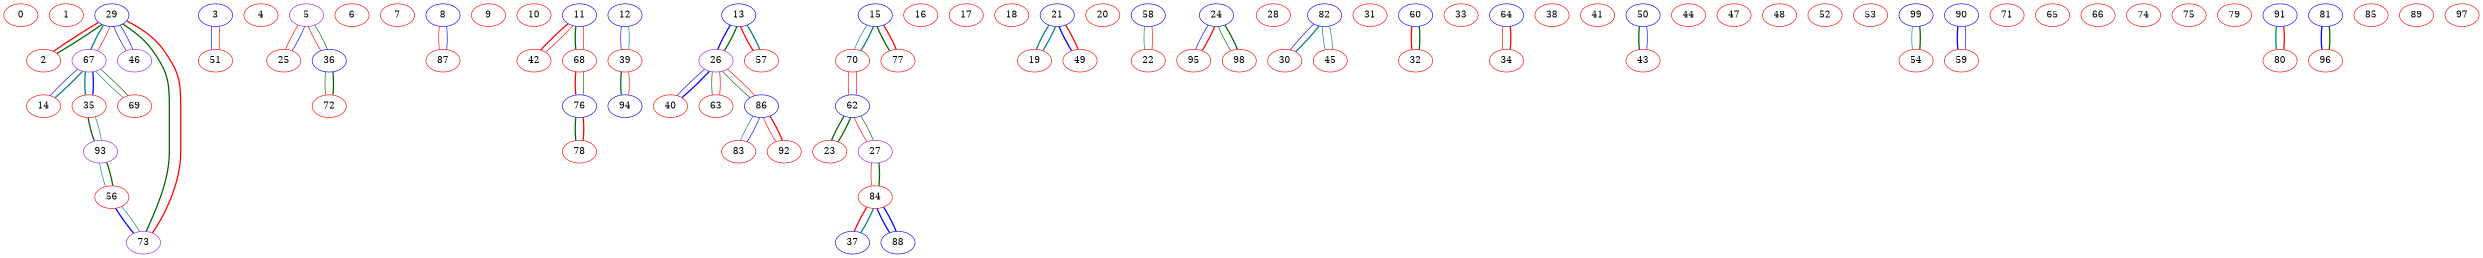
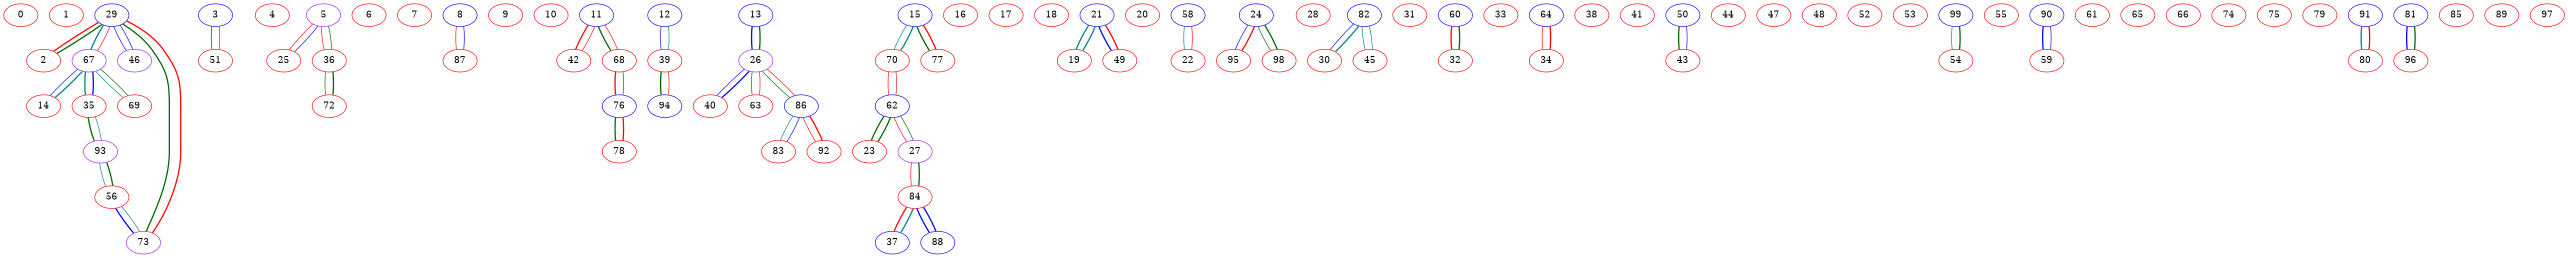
none -> (2001, 15)
(2007, 15) -> (2092, 15)
(329, 61) -> (329, 61)
(761, 61) -> none
